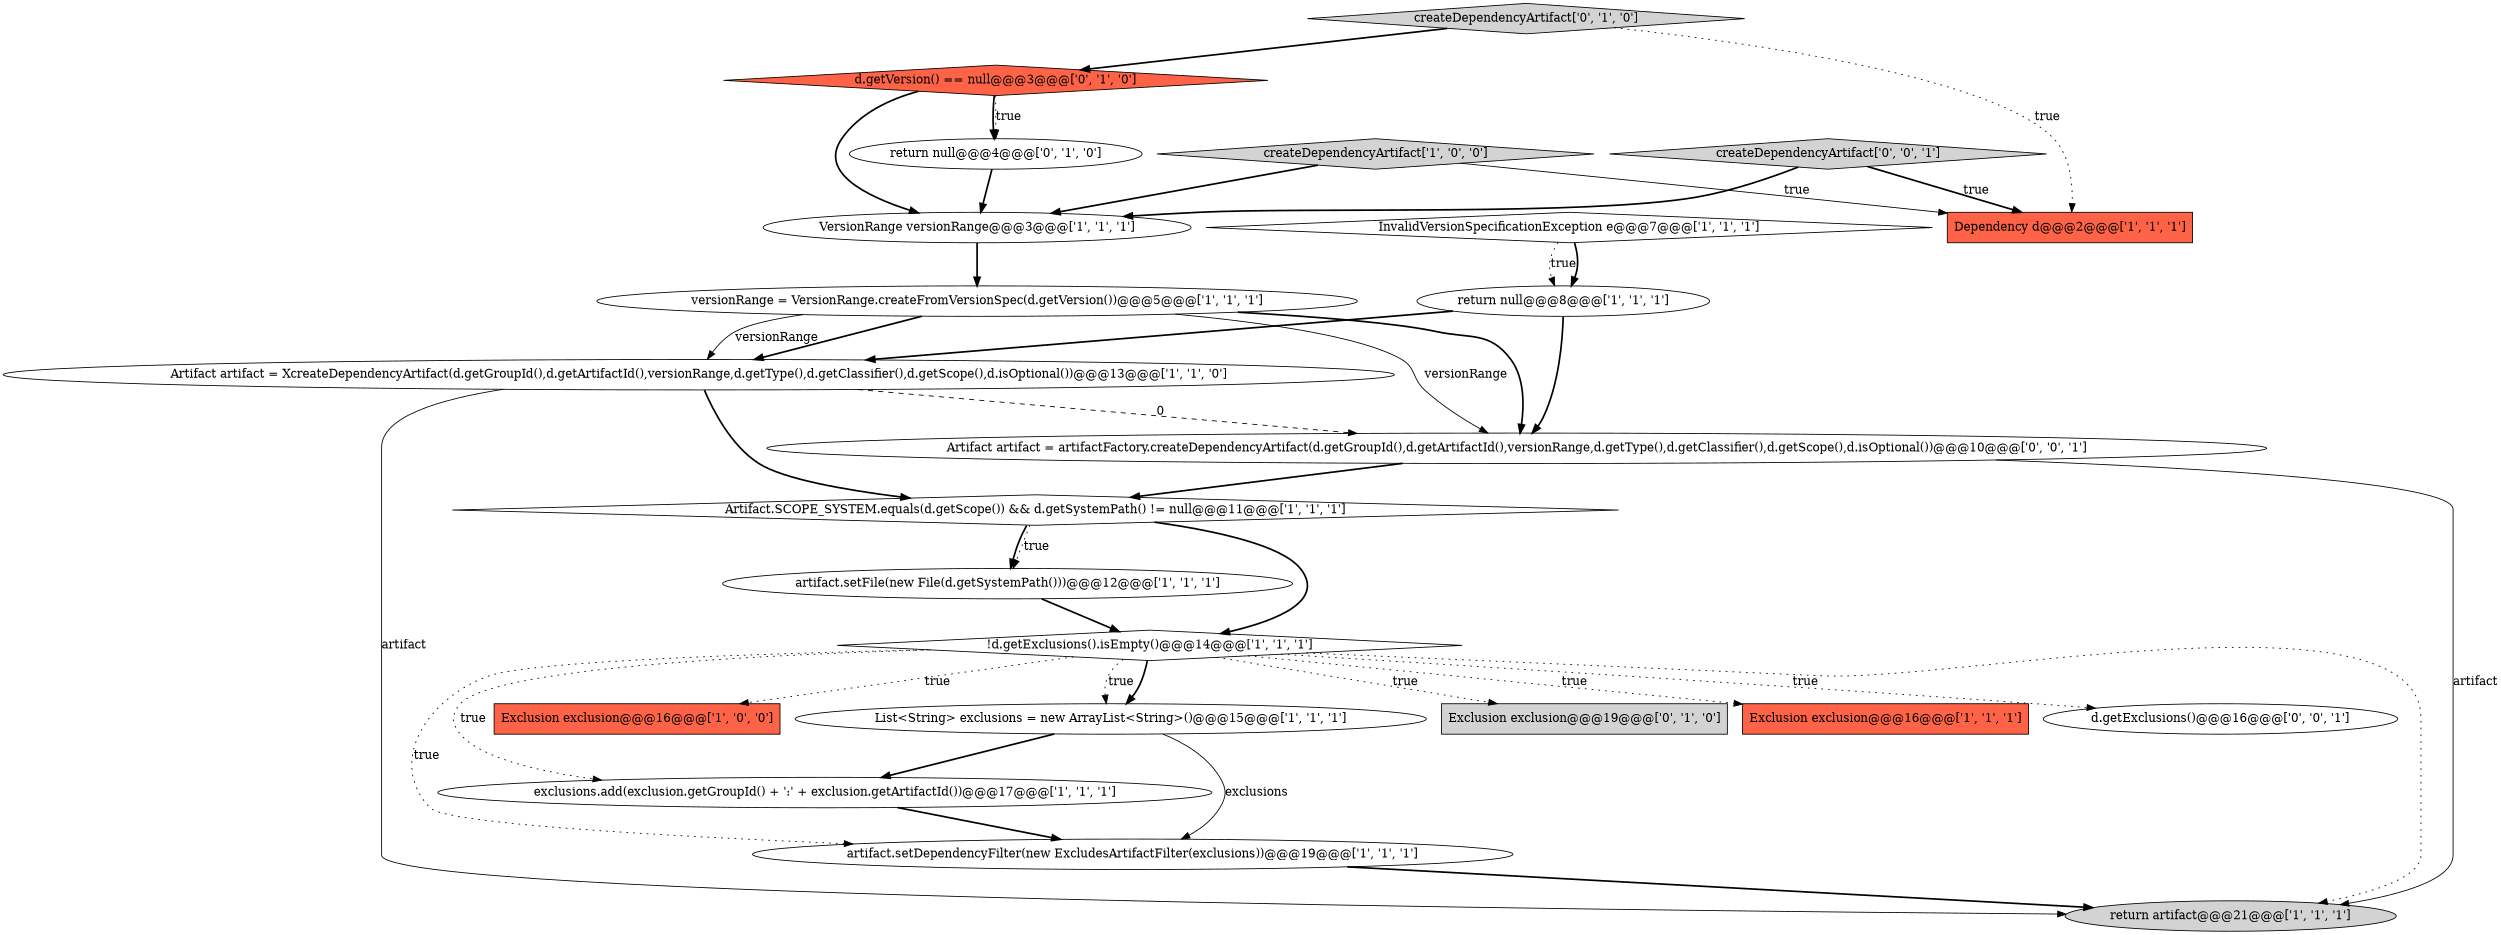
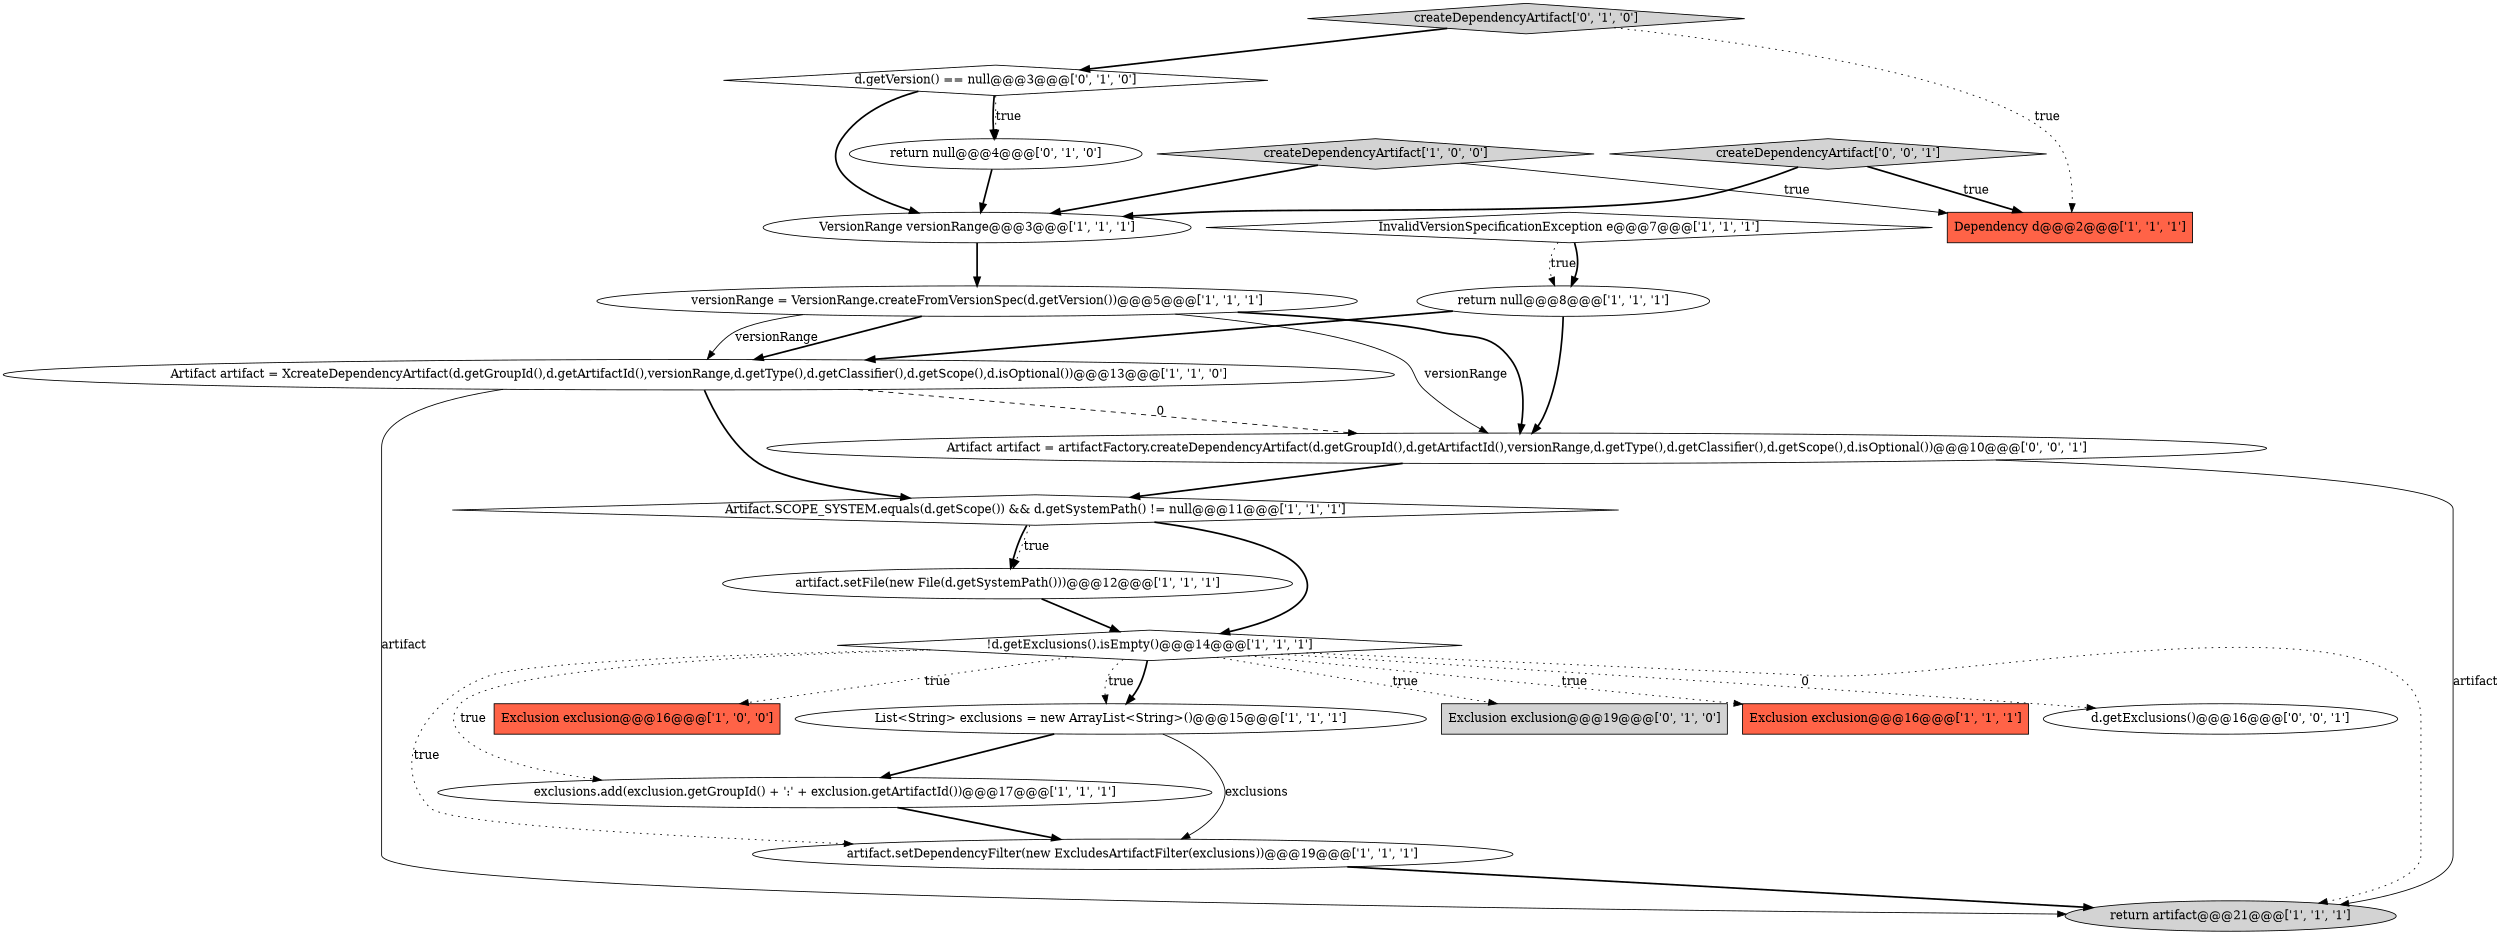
(996, 80) -> (996, 80)
(1806, 682) -> (1806, 682)
